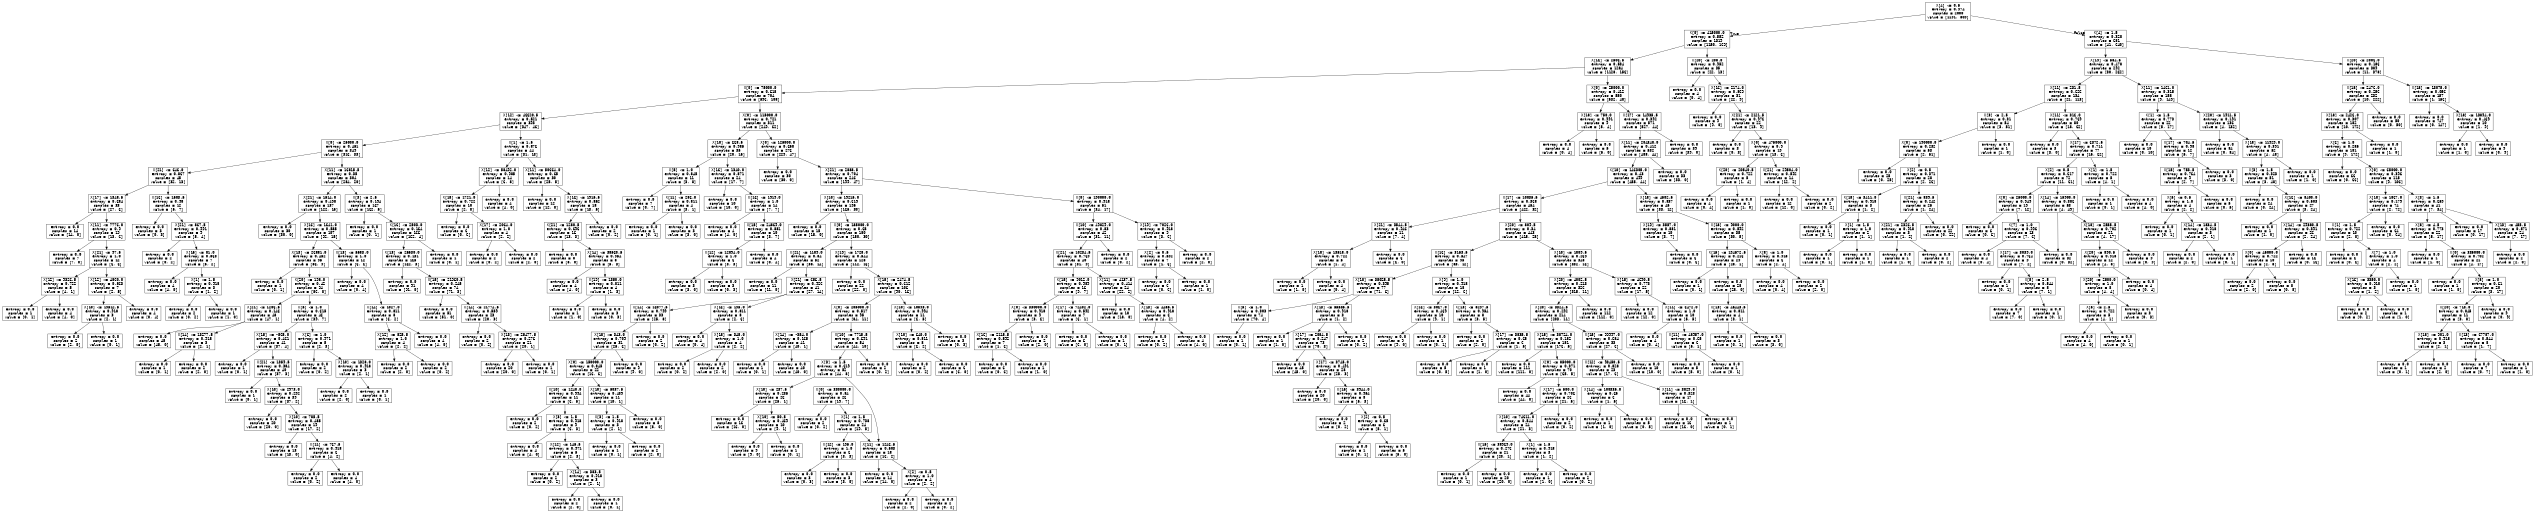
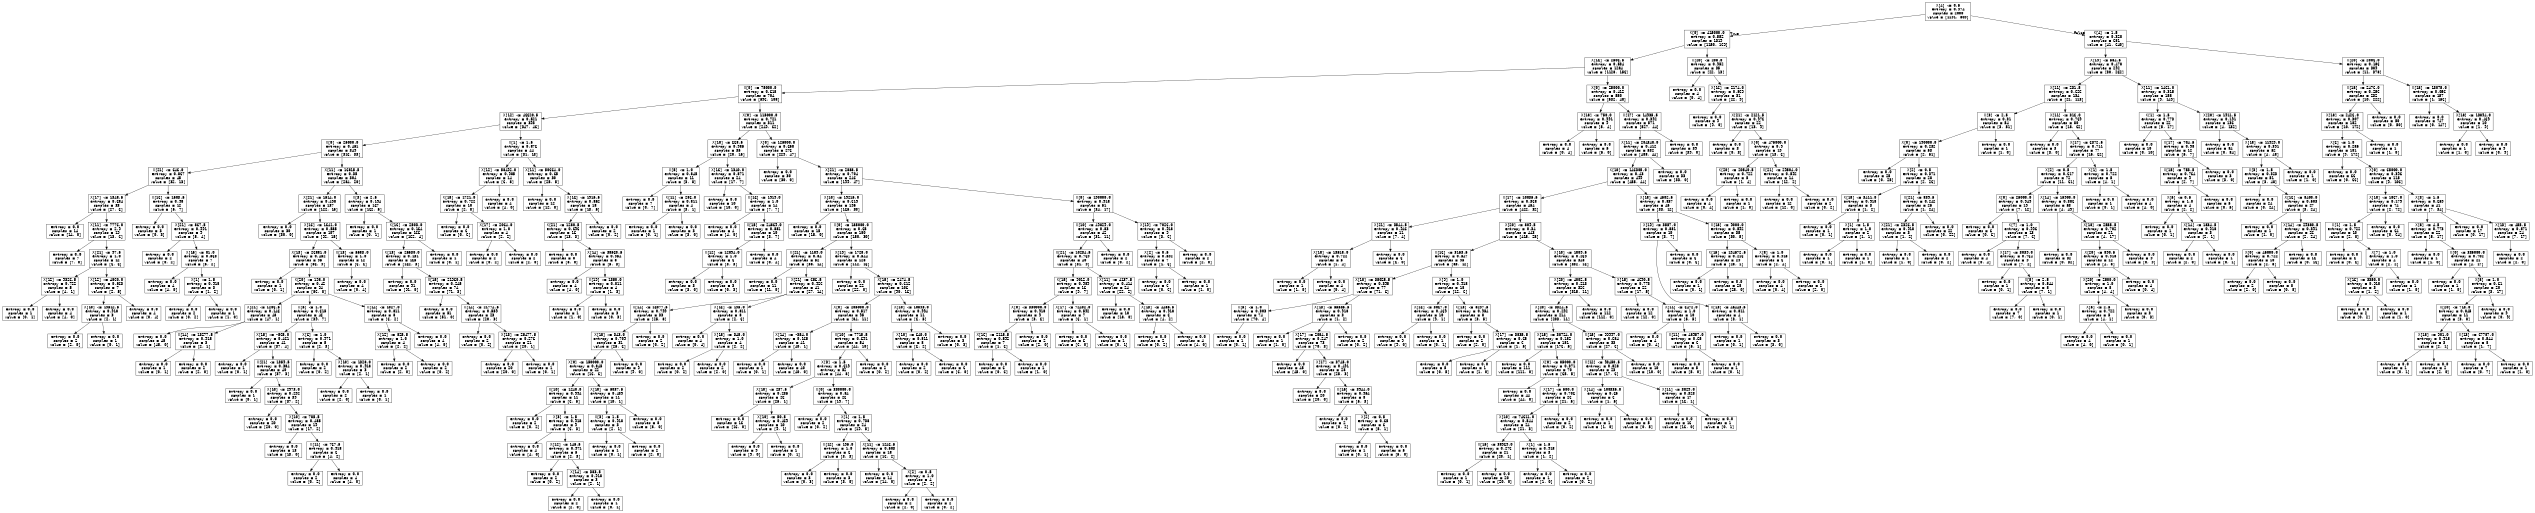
(1737, 107) -> none
(107, 231) -> (107, 231)
(2040, 245) -> (2019, 244)
(375, 283) -> (345, 300)
(1728, 297) -> (1663, 288)
(869, 404) -> (833, 381)
